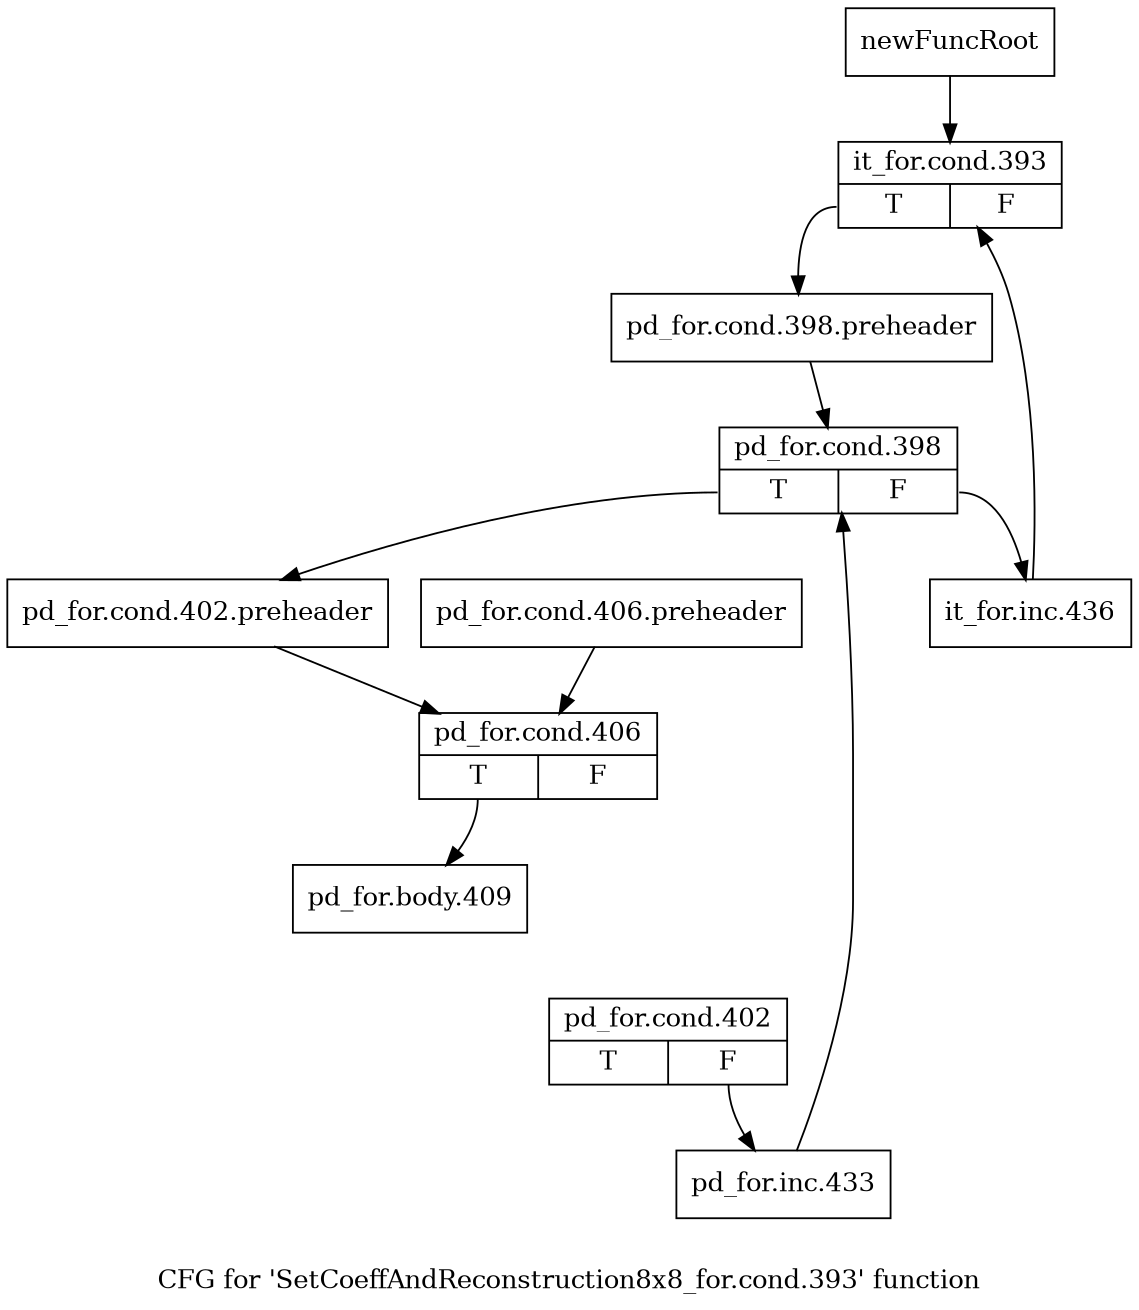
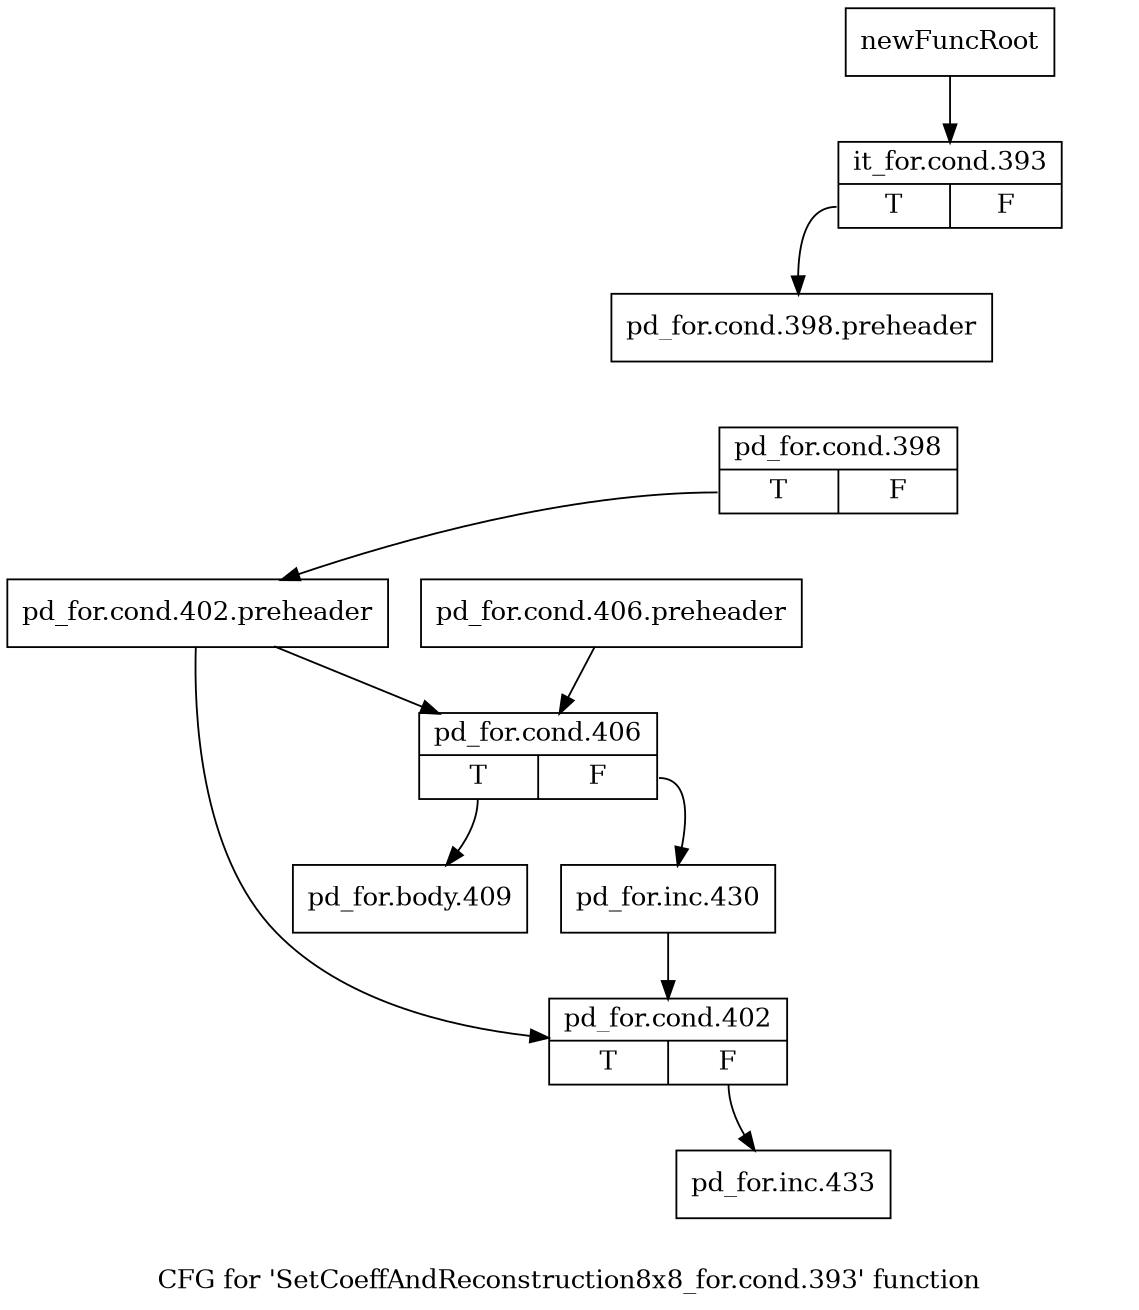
(817, 386) -> none
(1031, 613) -> none
(853, 845) -> none
none -> (668, 899)
none -> (268, 923)
